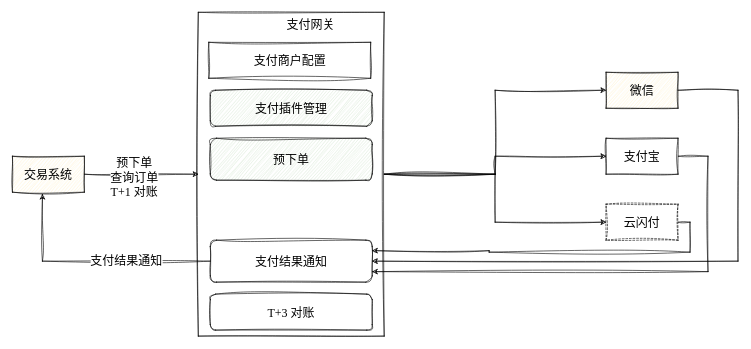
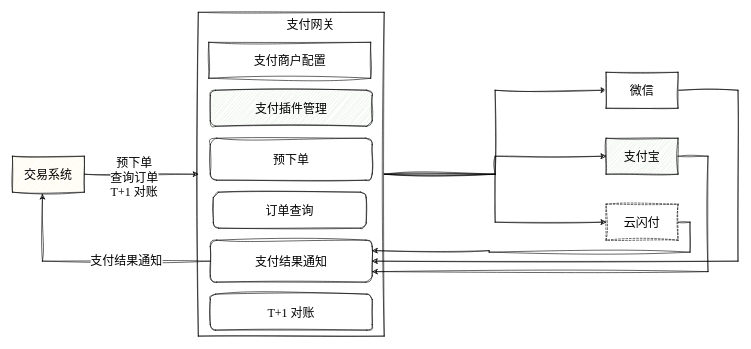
(642, 90) -> (642, 90)
(642, 156) -> (642, 156)
(291, 159) -> (291, 159)
none -> (290, 210)
(291, 312) -> (291, 312)
